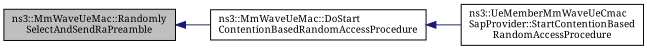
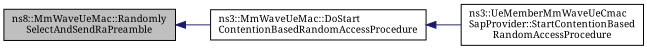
(90, 25) -> (90, 25)
